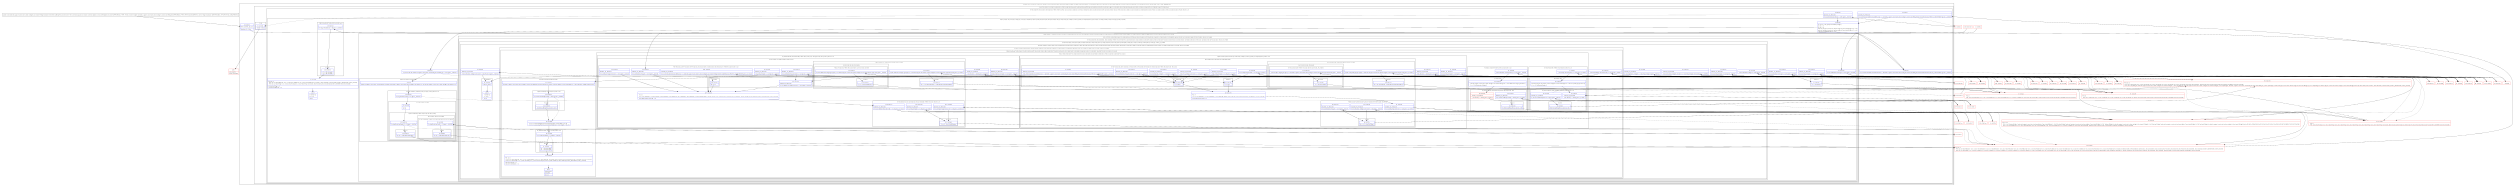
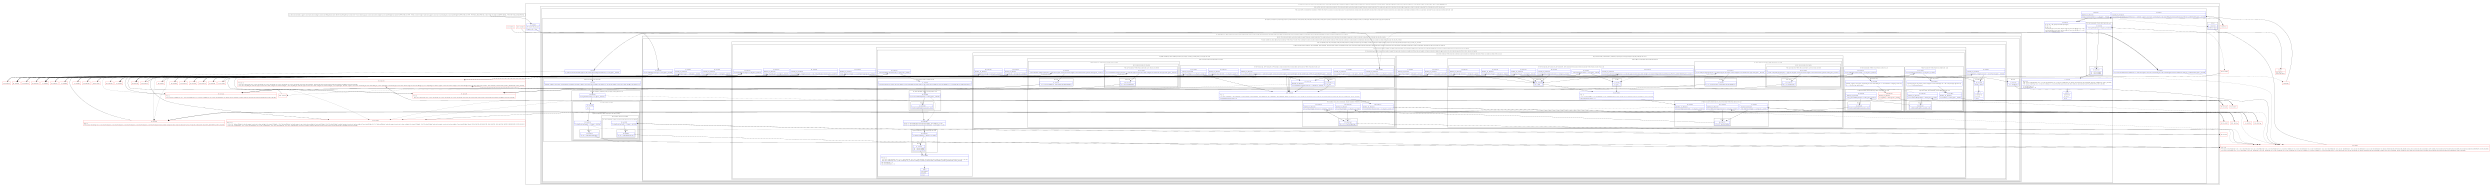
(2099, 83) -> none
